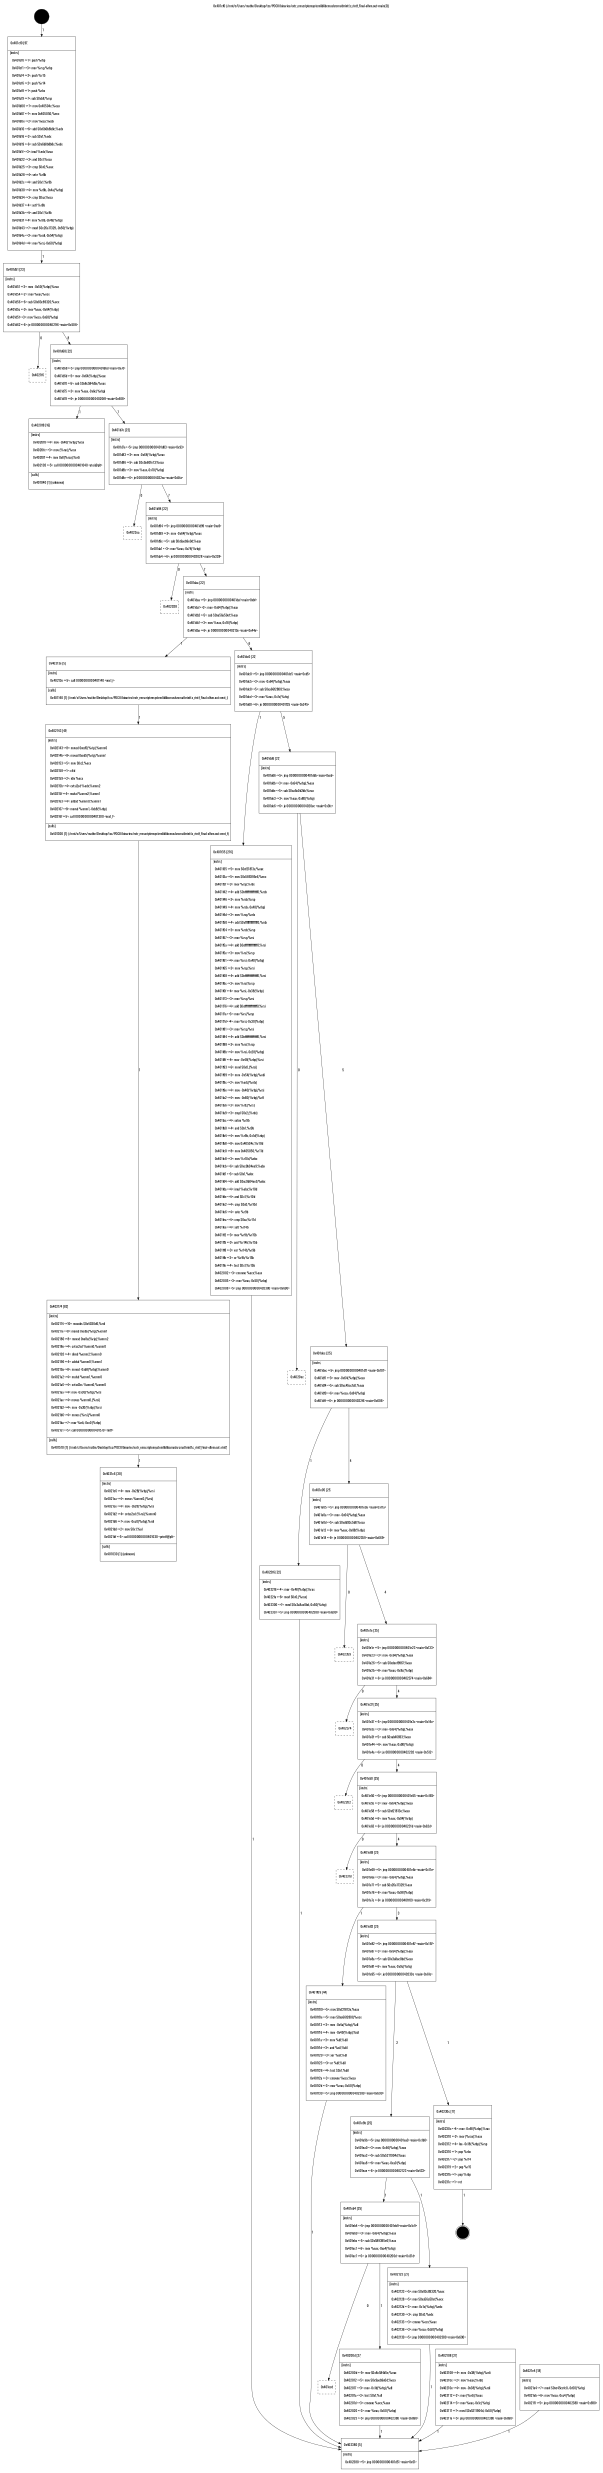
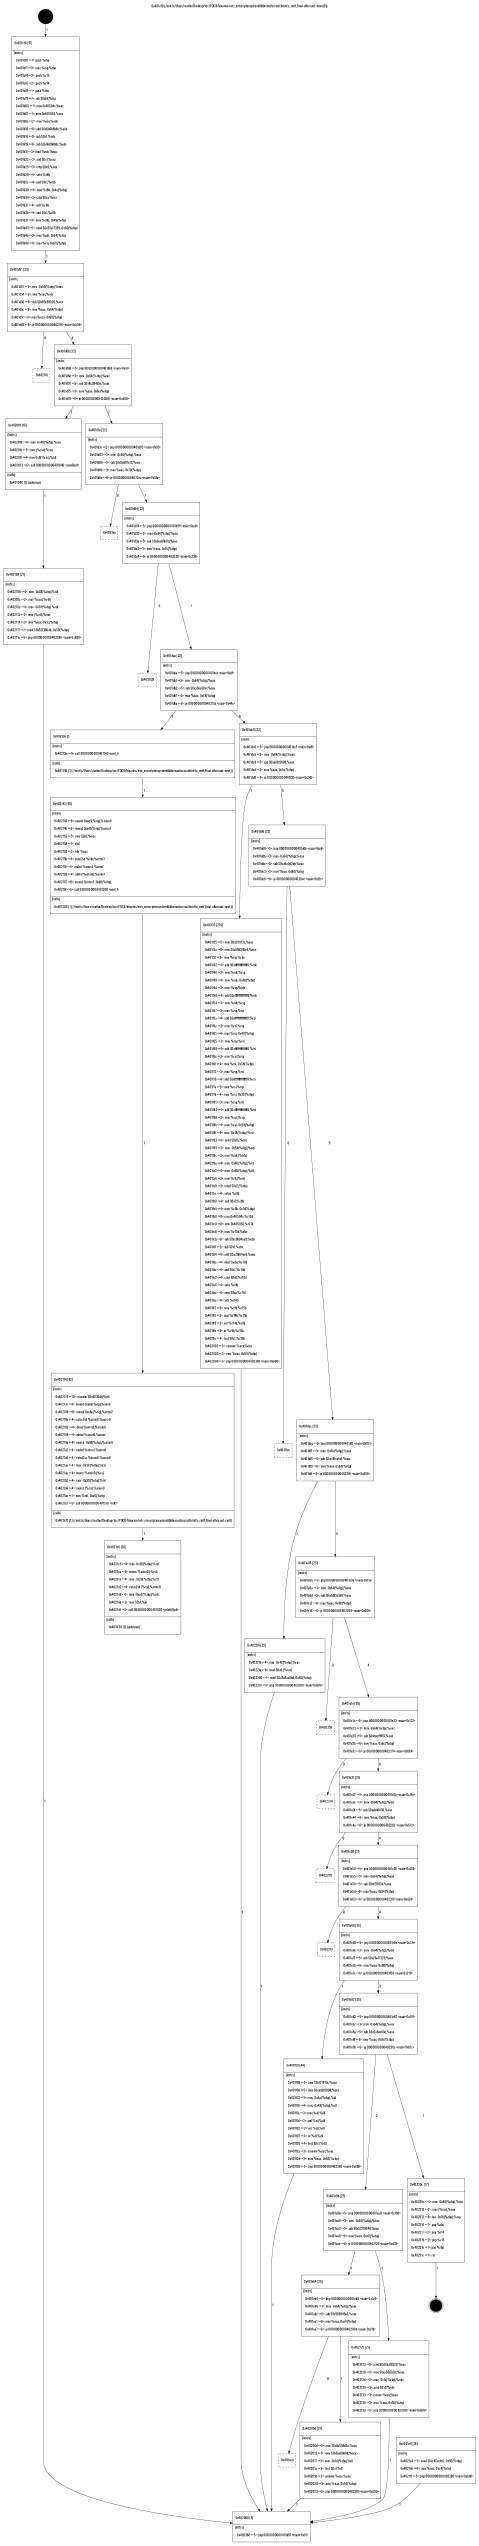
none -> (43, 528)
